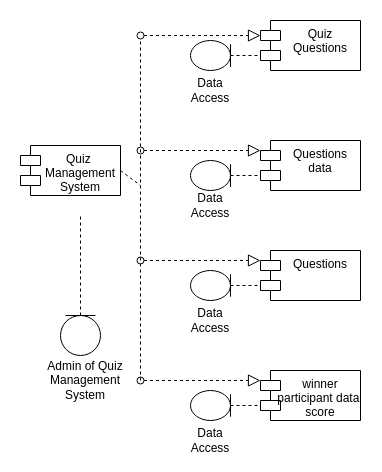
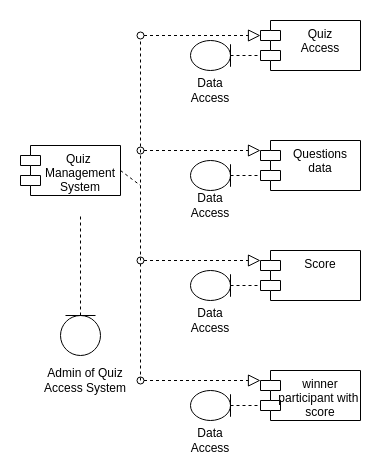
(320, 34) -> (320, 34)
(320, 264) -> (320, 264)
(86, 381) -> (86, 381)
(320, 384) -> (320, 384)
